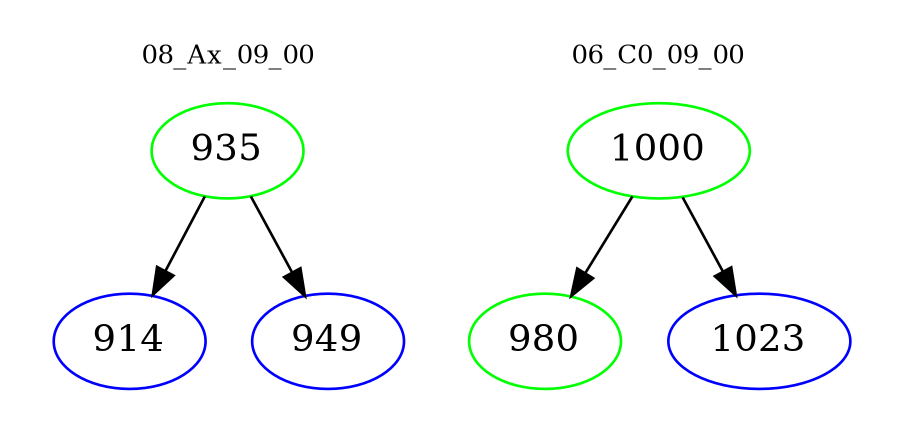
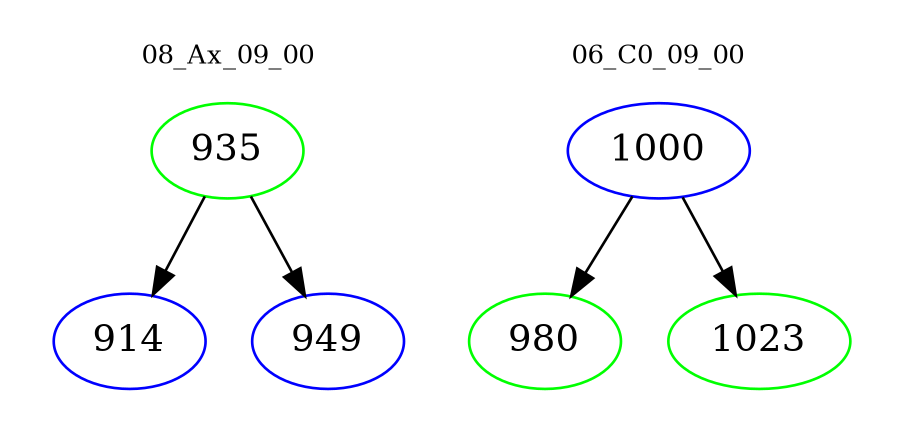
(659, 151) -> (659, 151)
(759, 341) -> (759, 341)
